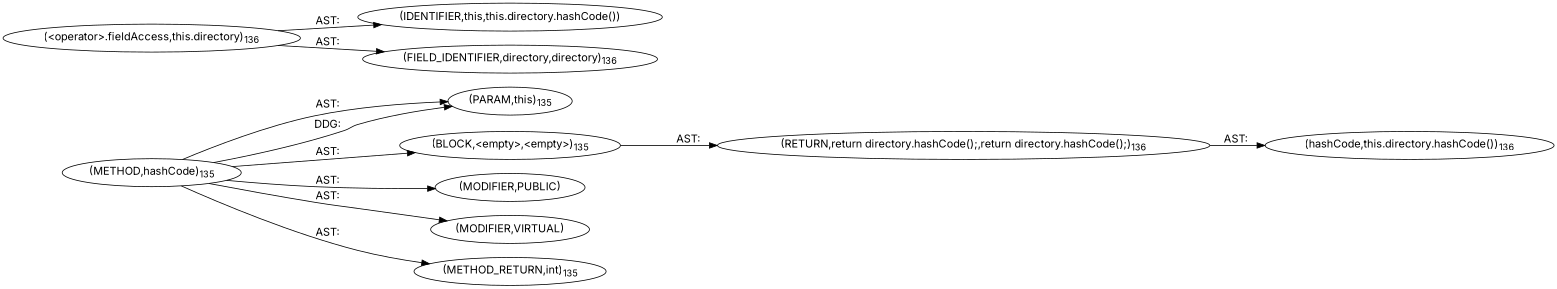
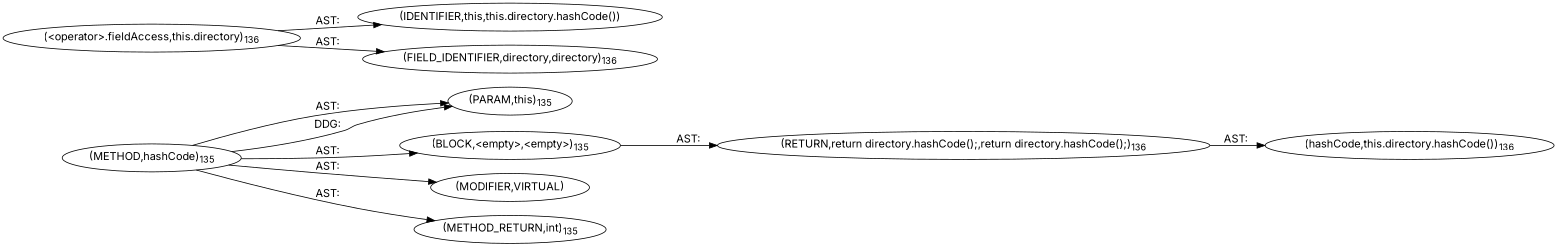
(510, 187) -> none
